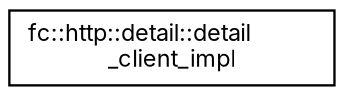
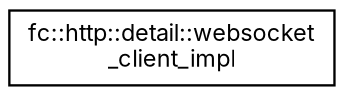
(172, 48) -> (172, 48)
